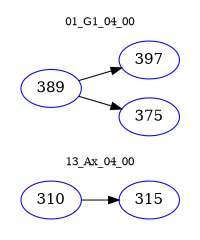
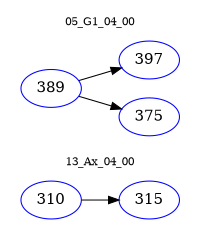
(100, 23) -> (100, 23)
